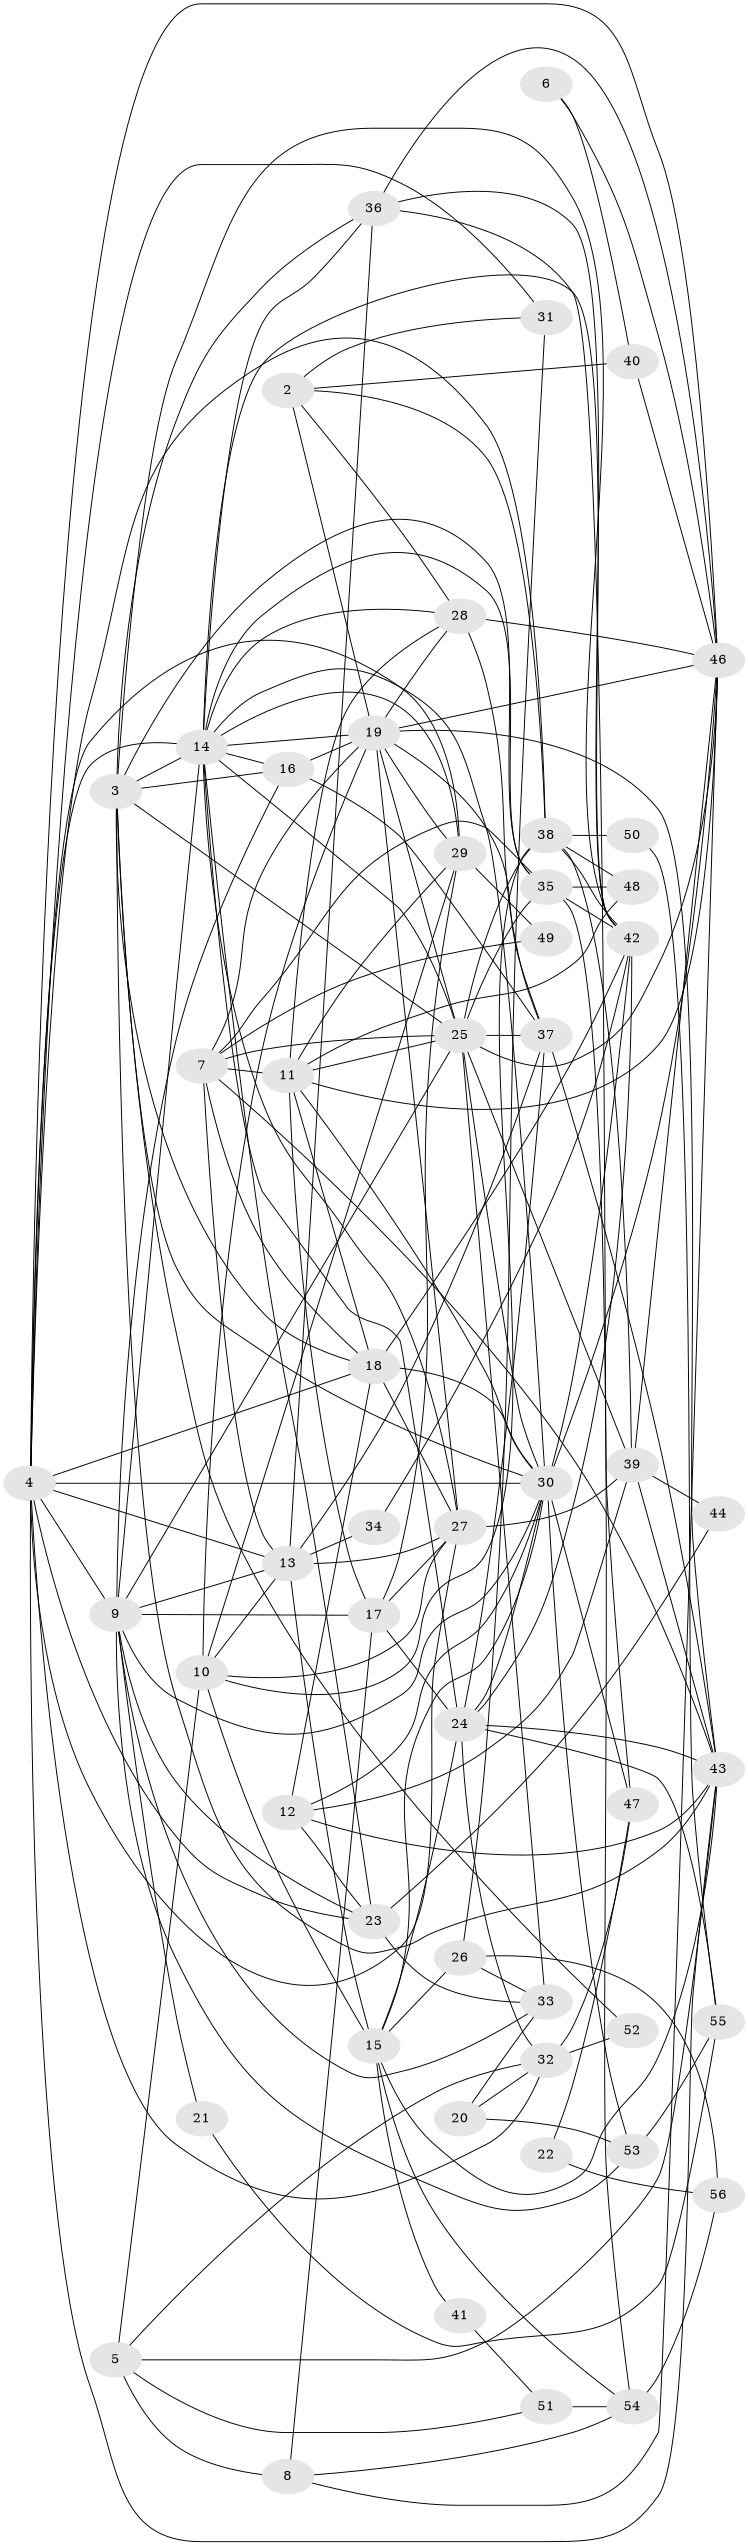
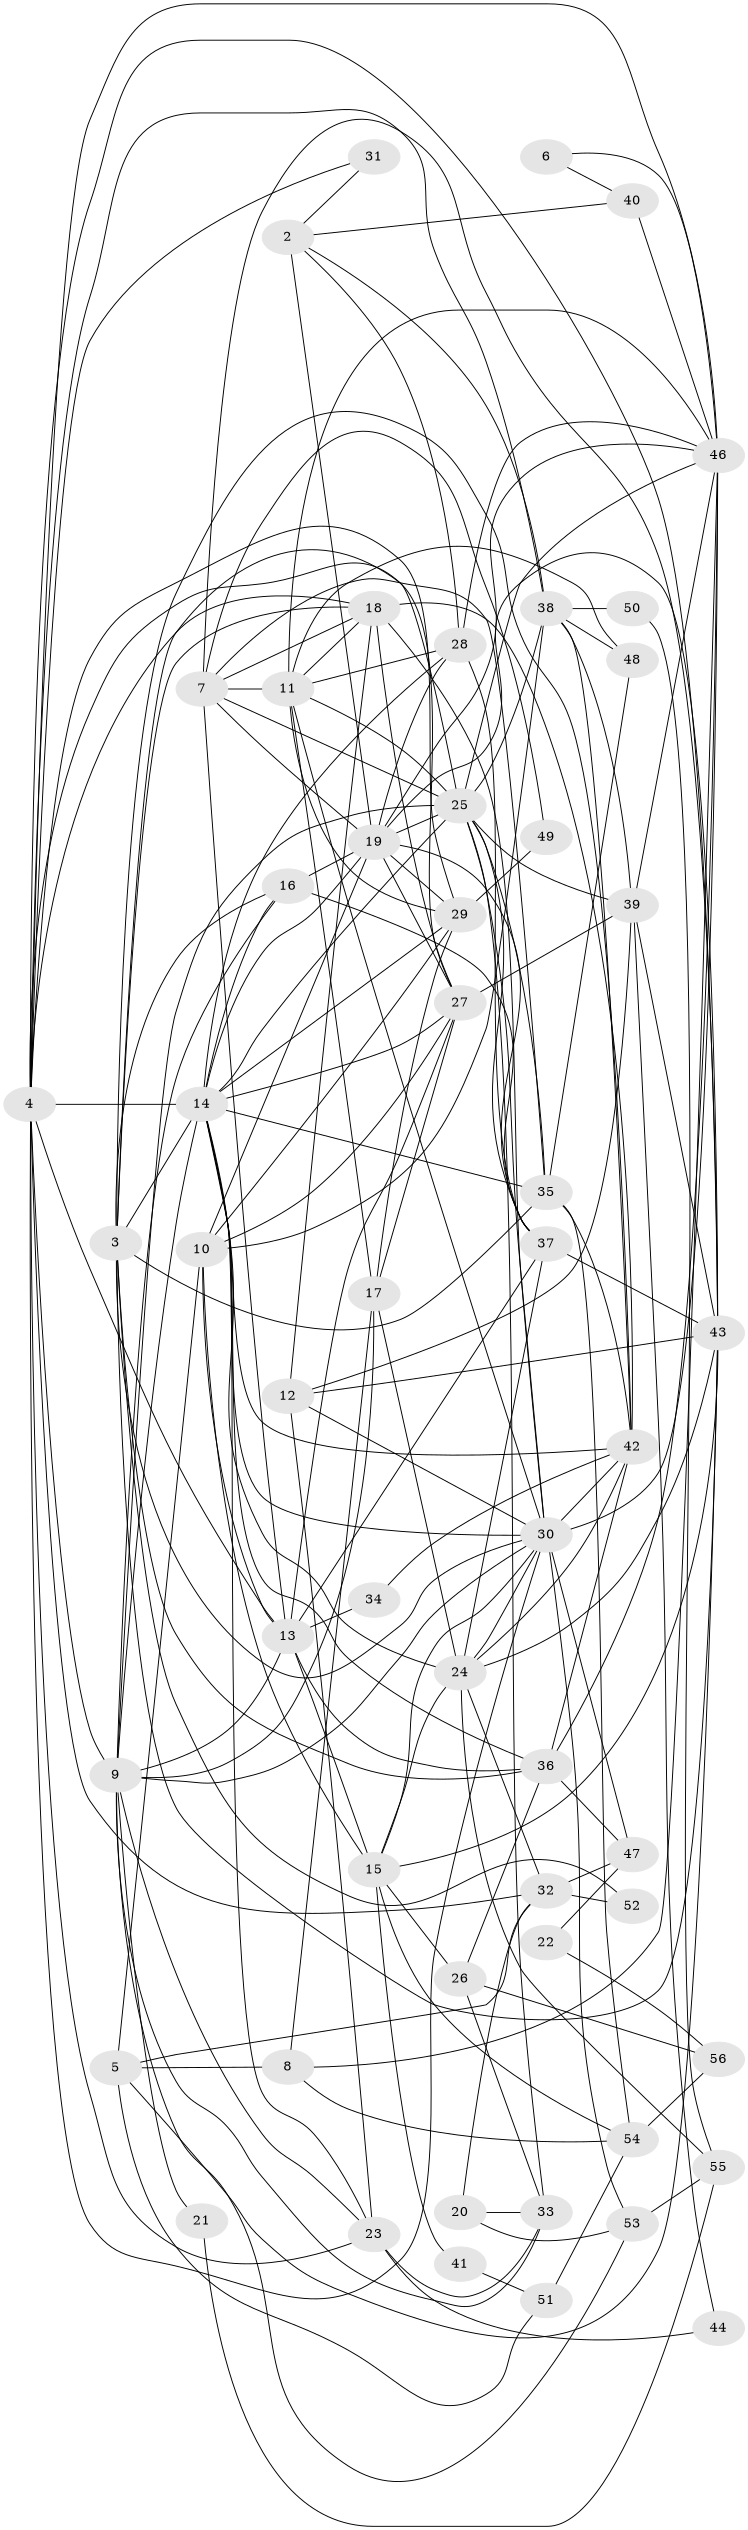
(512, 1098) -> (503, 1873)
